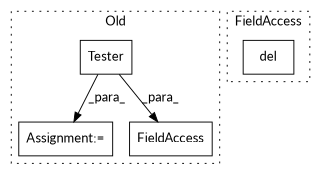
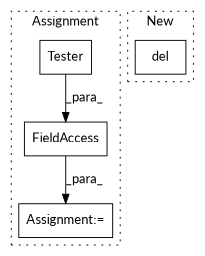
(115, 22) -> (66, 22)
(269, 22) -> (161, 22)
(88, 94) -> (66, 175)
